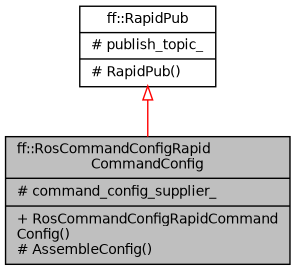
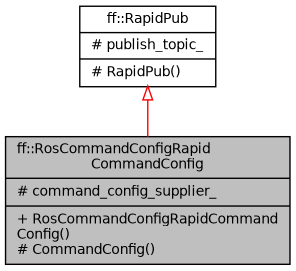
(85, 250) -> (86, 250)
